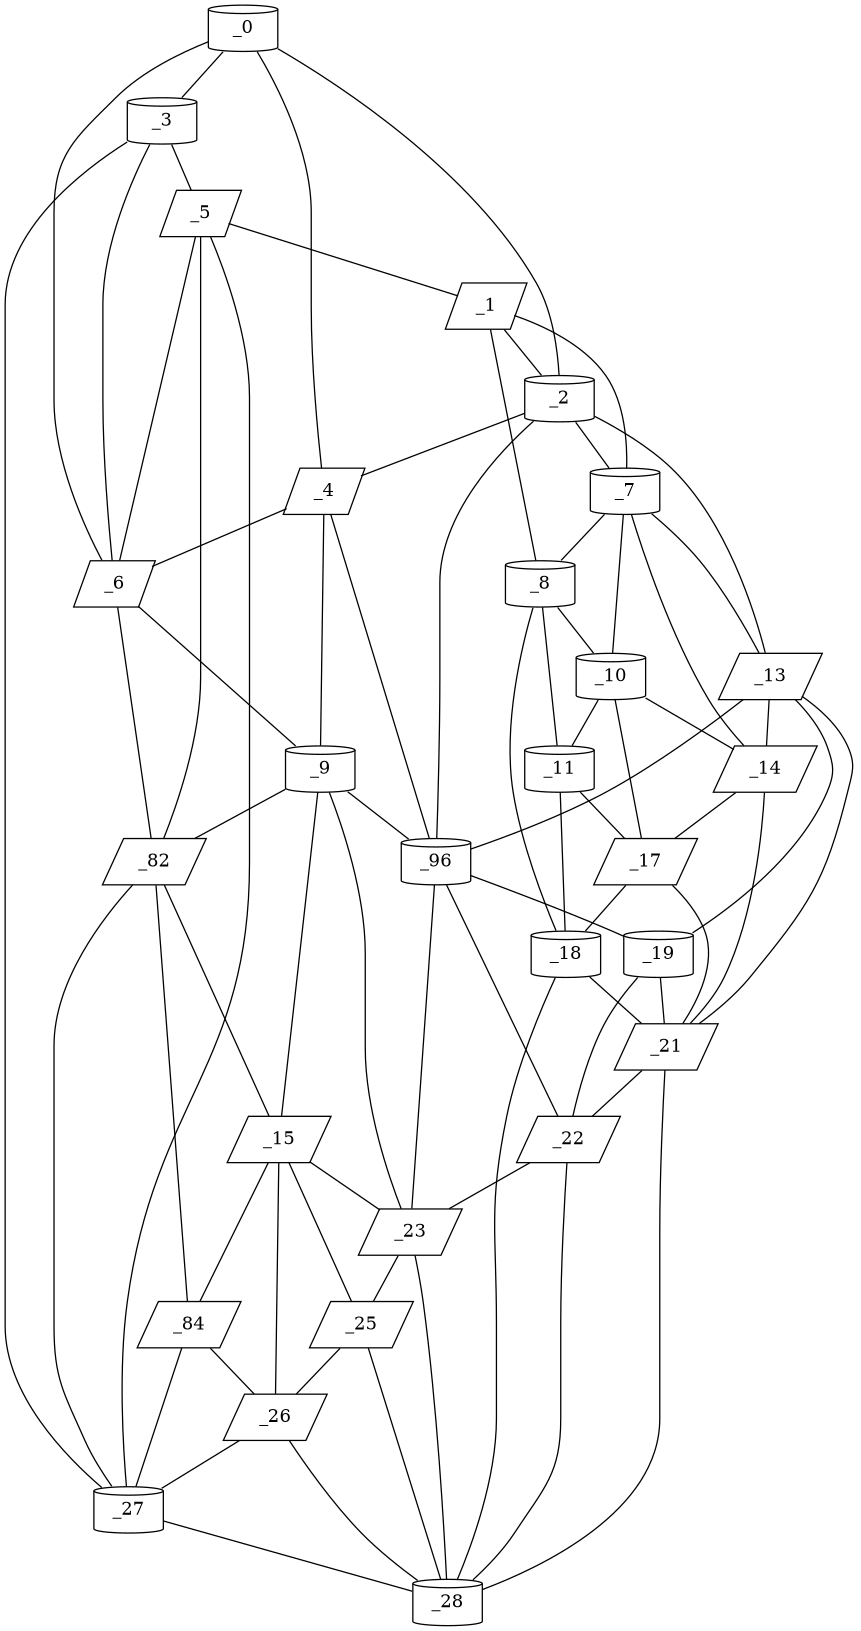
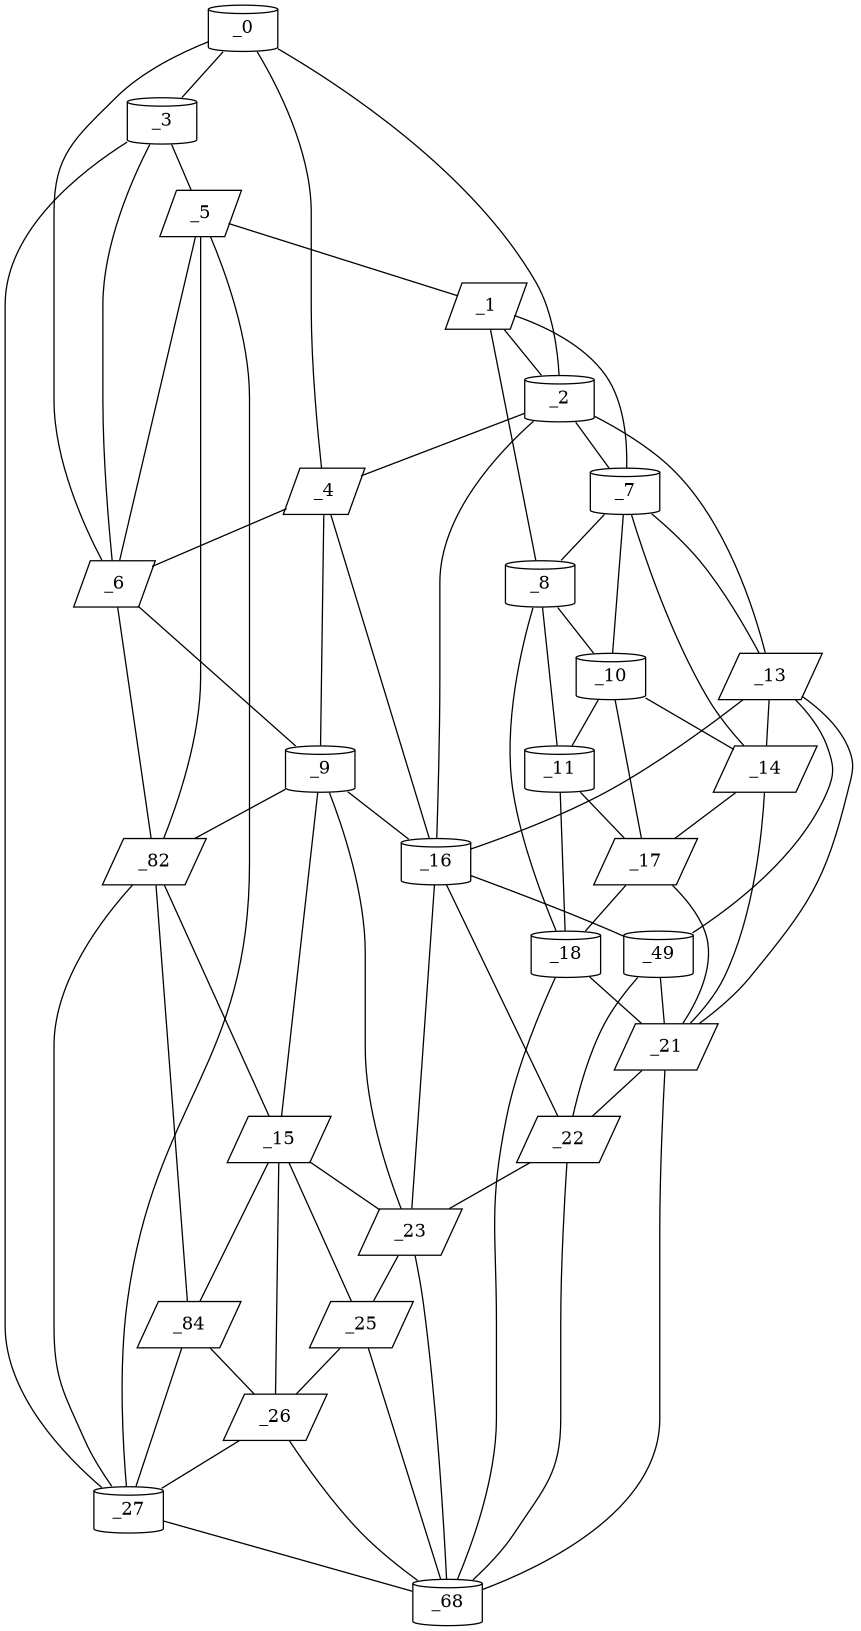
(436, 862) -> (436, 862)
(658, 954) -> (658, 954)
(448, 1602) -> (448, 1602)
